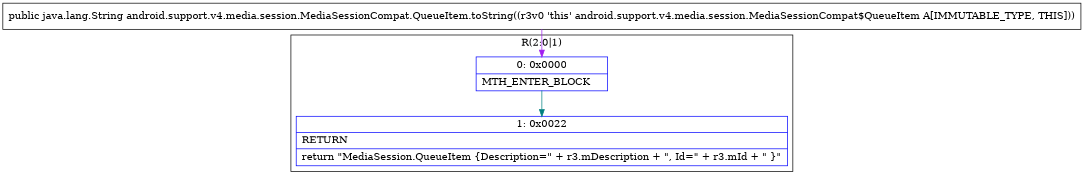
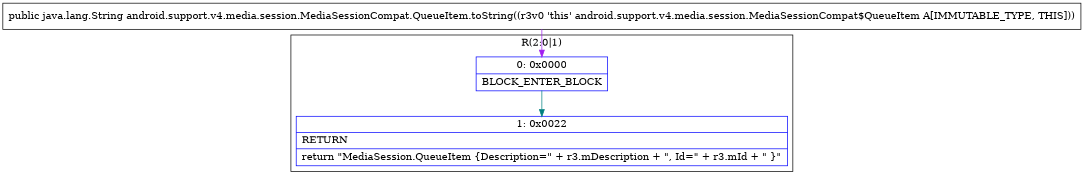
(536, 82) -> (542, 82)
